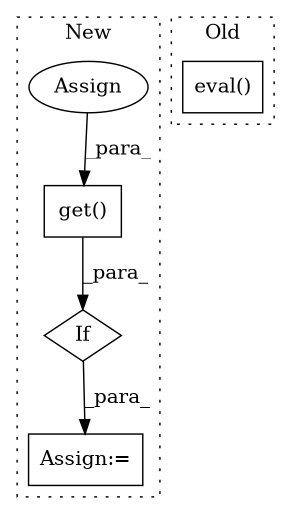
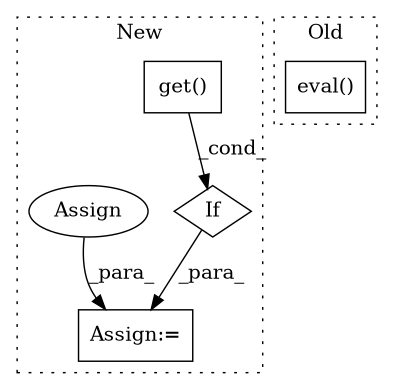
(86, 142) -> (85, 269)
(116, 273) -> (233, 149)
